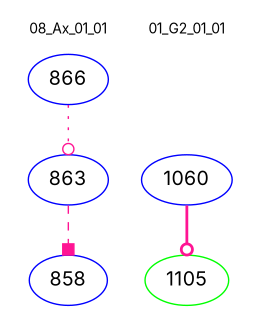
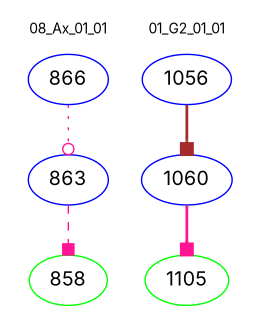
none -> (187, 79)
(187, 225) -> (187, 225)
(68, 280) -> (68, 280)
